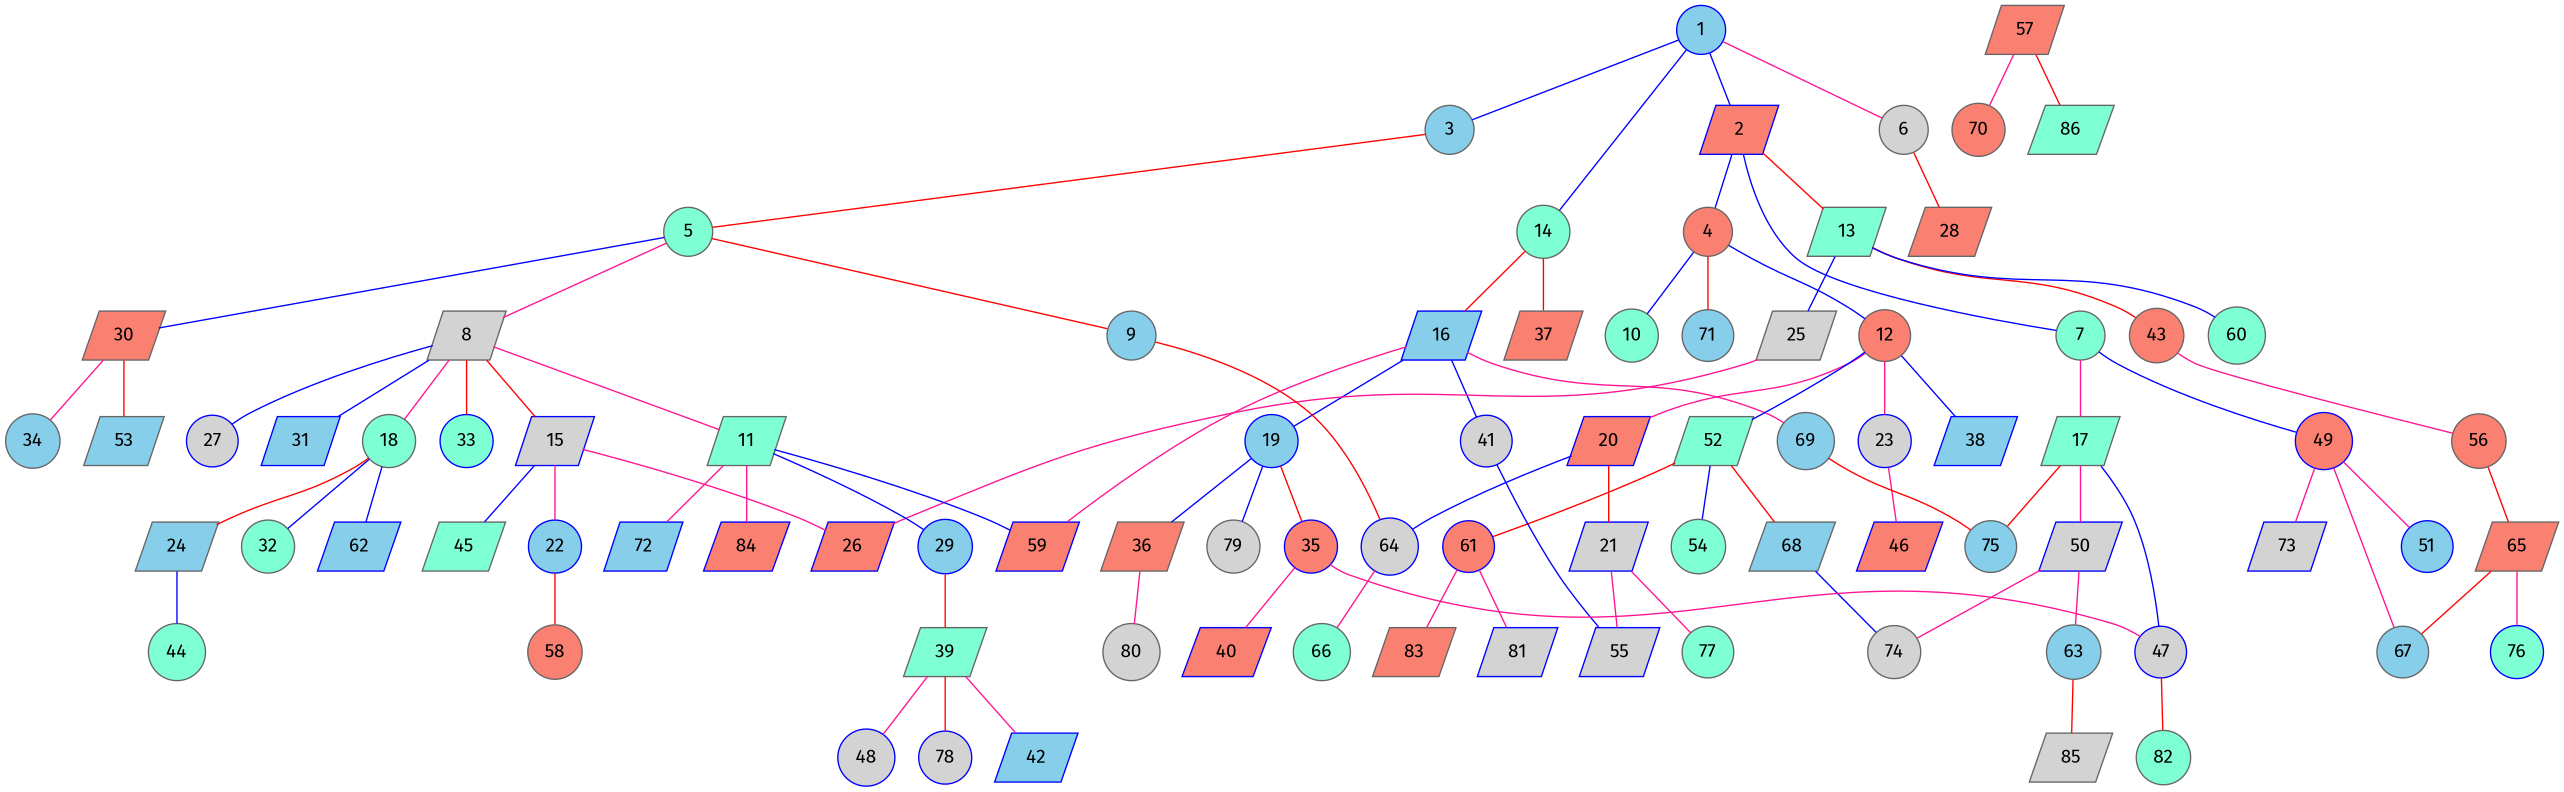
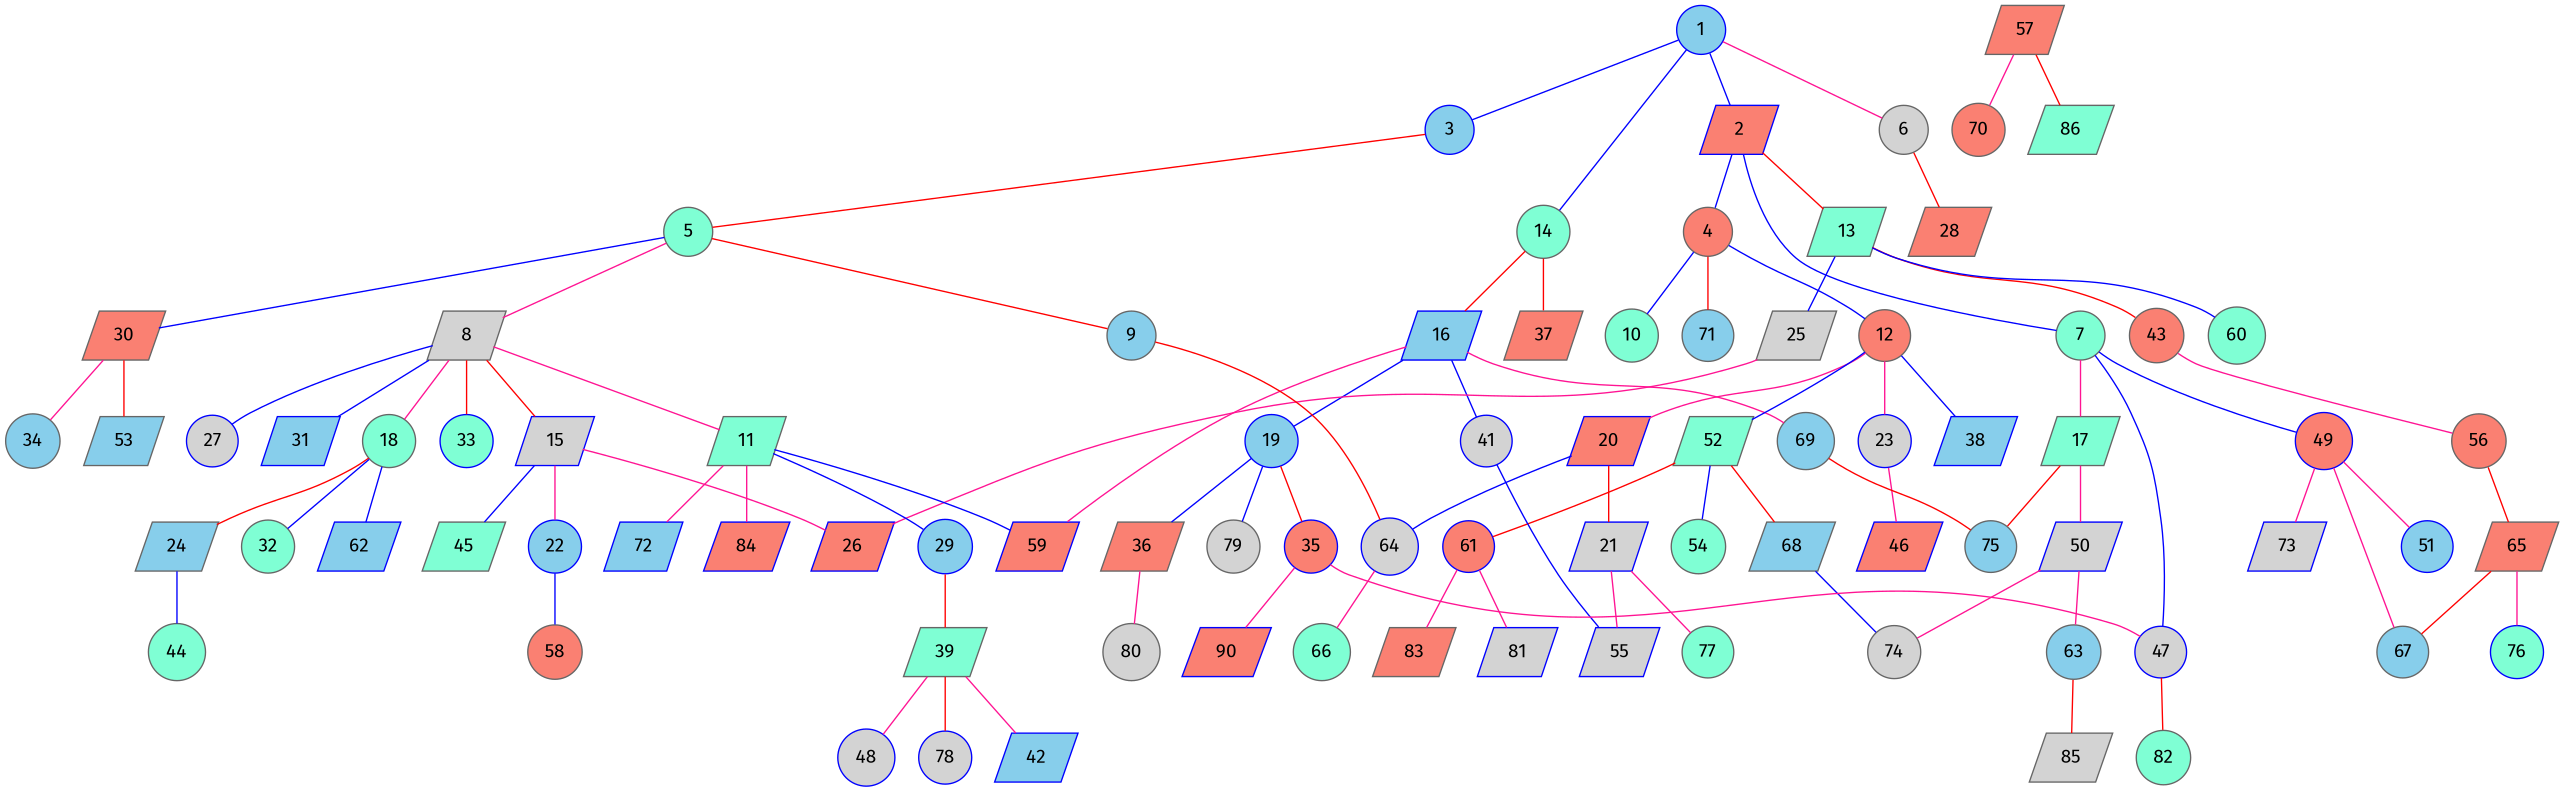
(1450, 130) -> (1450, 130)
(2142, 542) -> (2155, 484)
(555, 599) -> (555, 599)
(1227, 652) -> (1227, 652)
